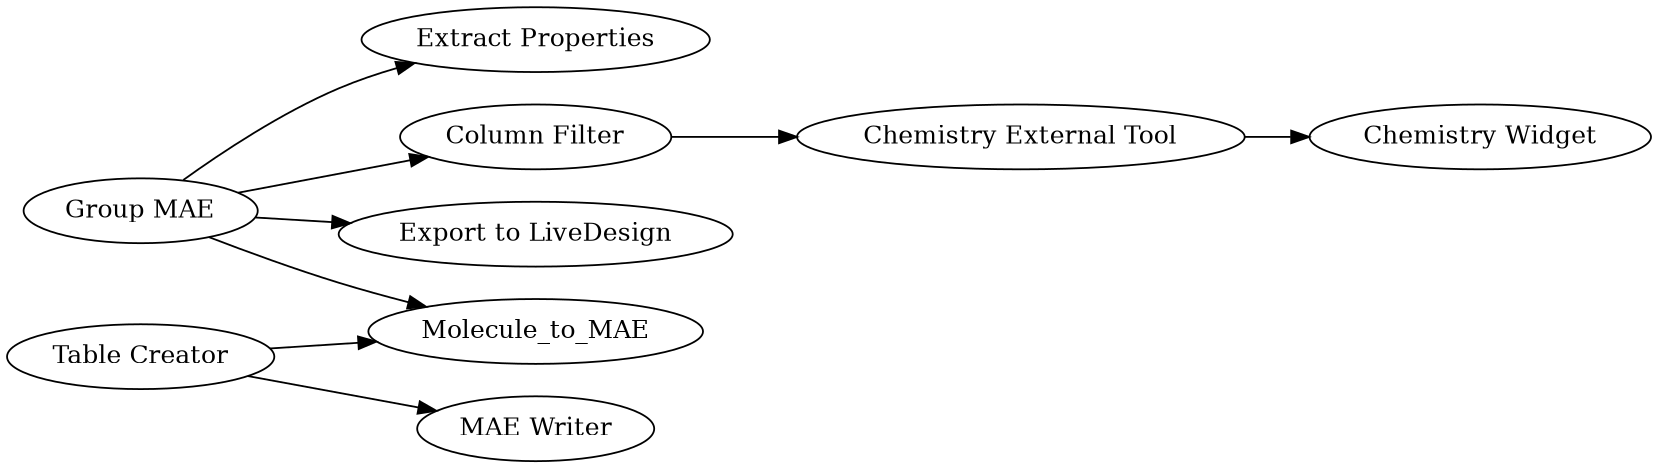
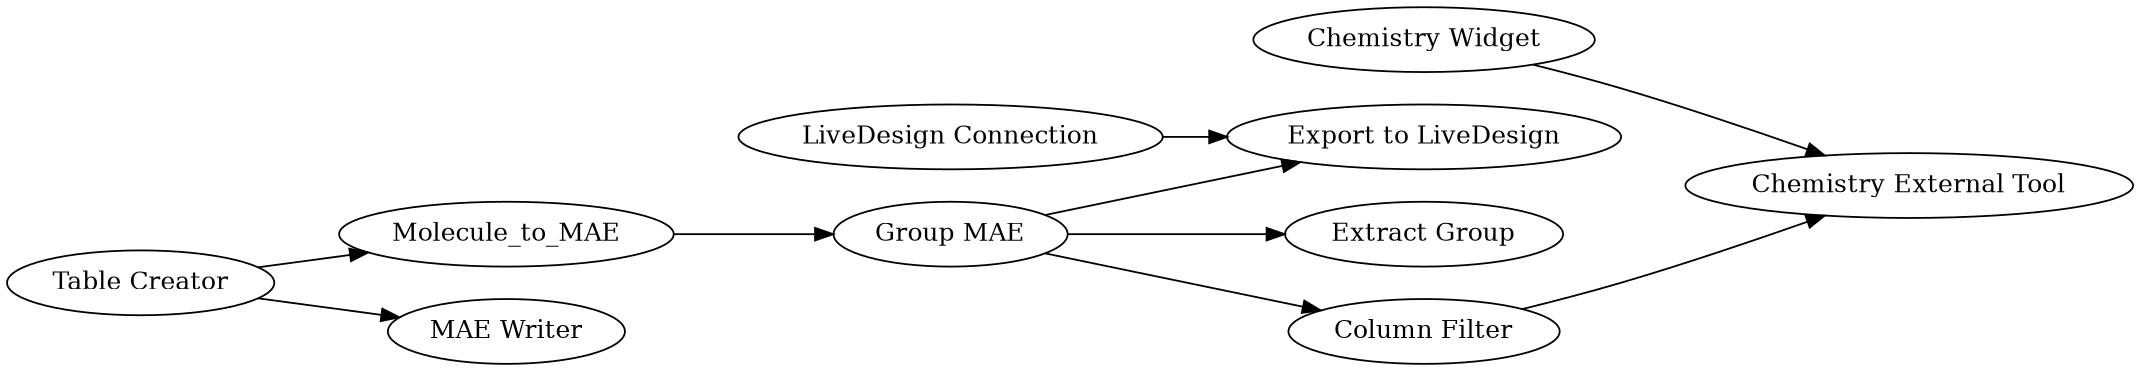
(536, 40) -> (1424, 234)
none -> (951, 137)
(1268, 137) -> (1671, 104)
(308, 273) -> (744, 234)
